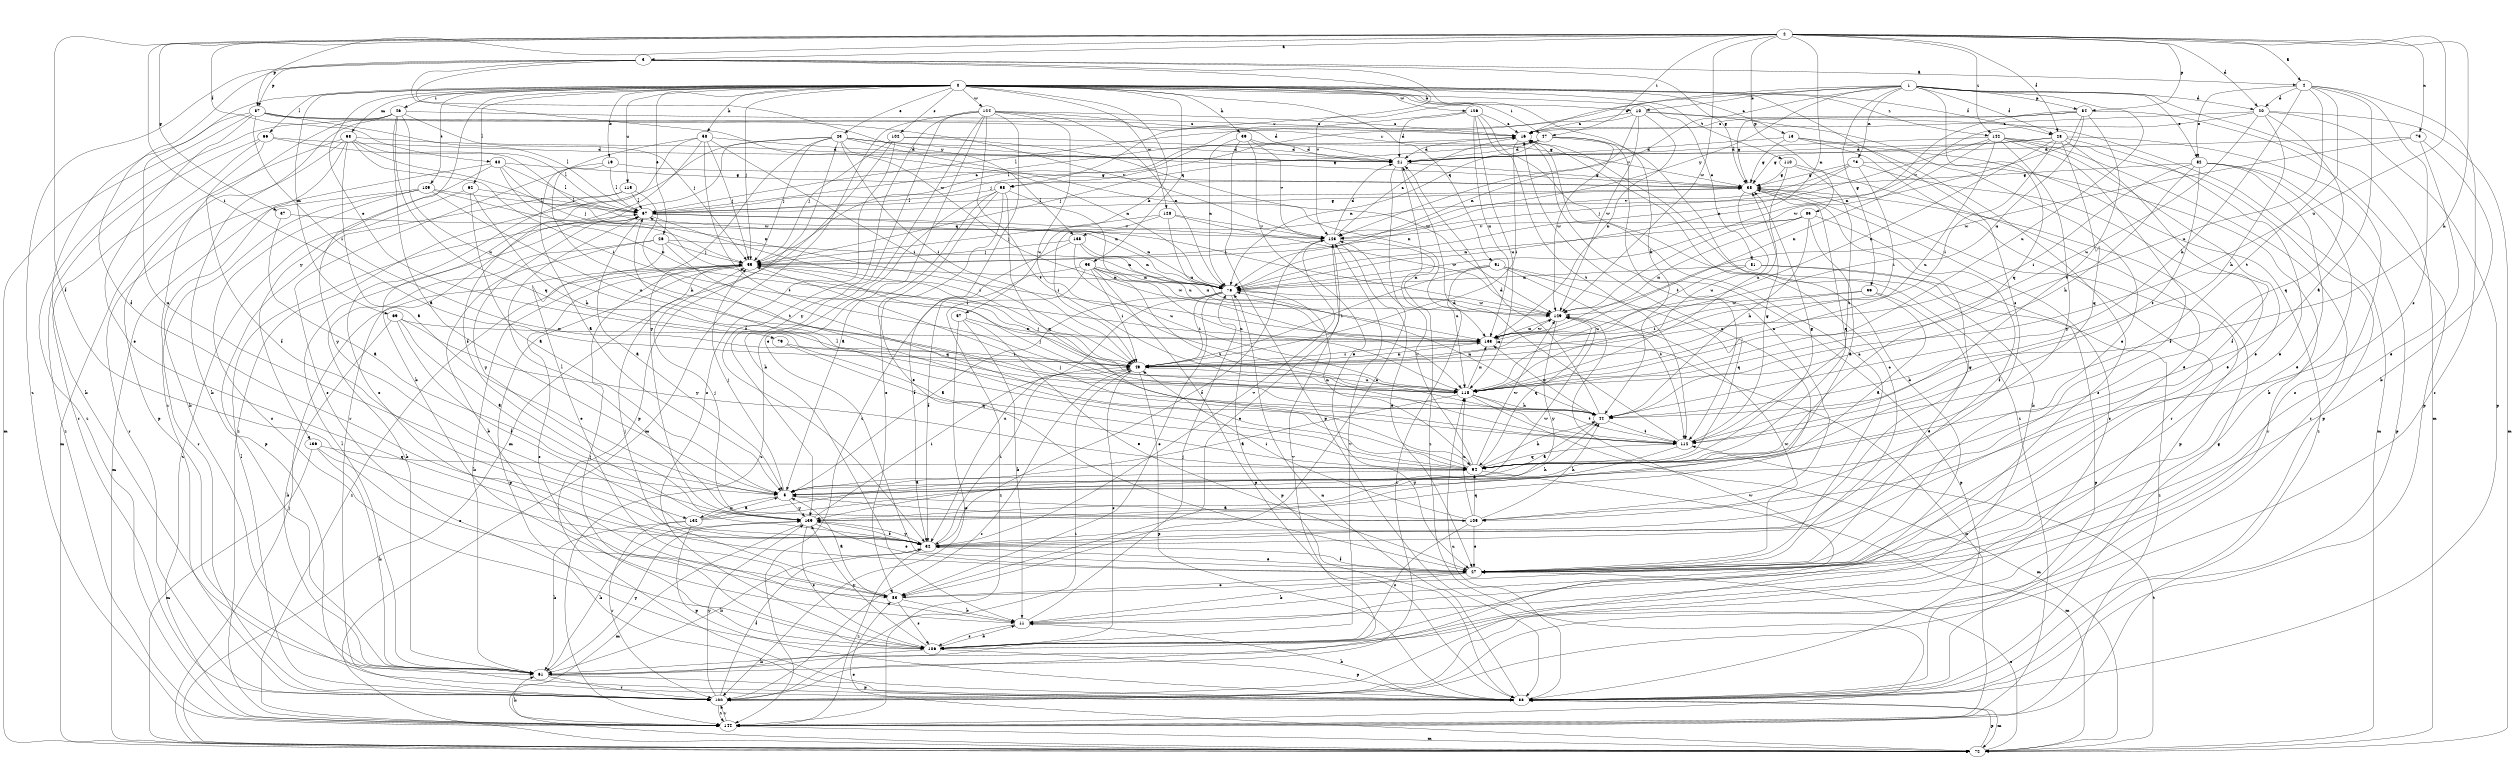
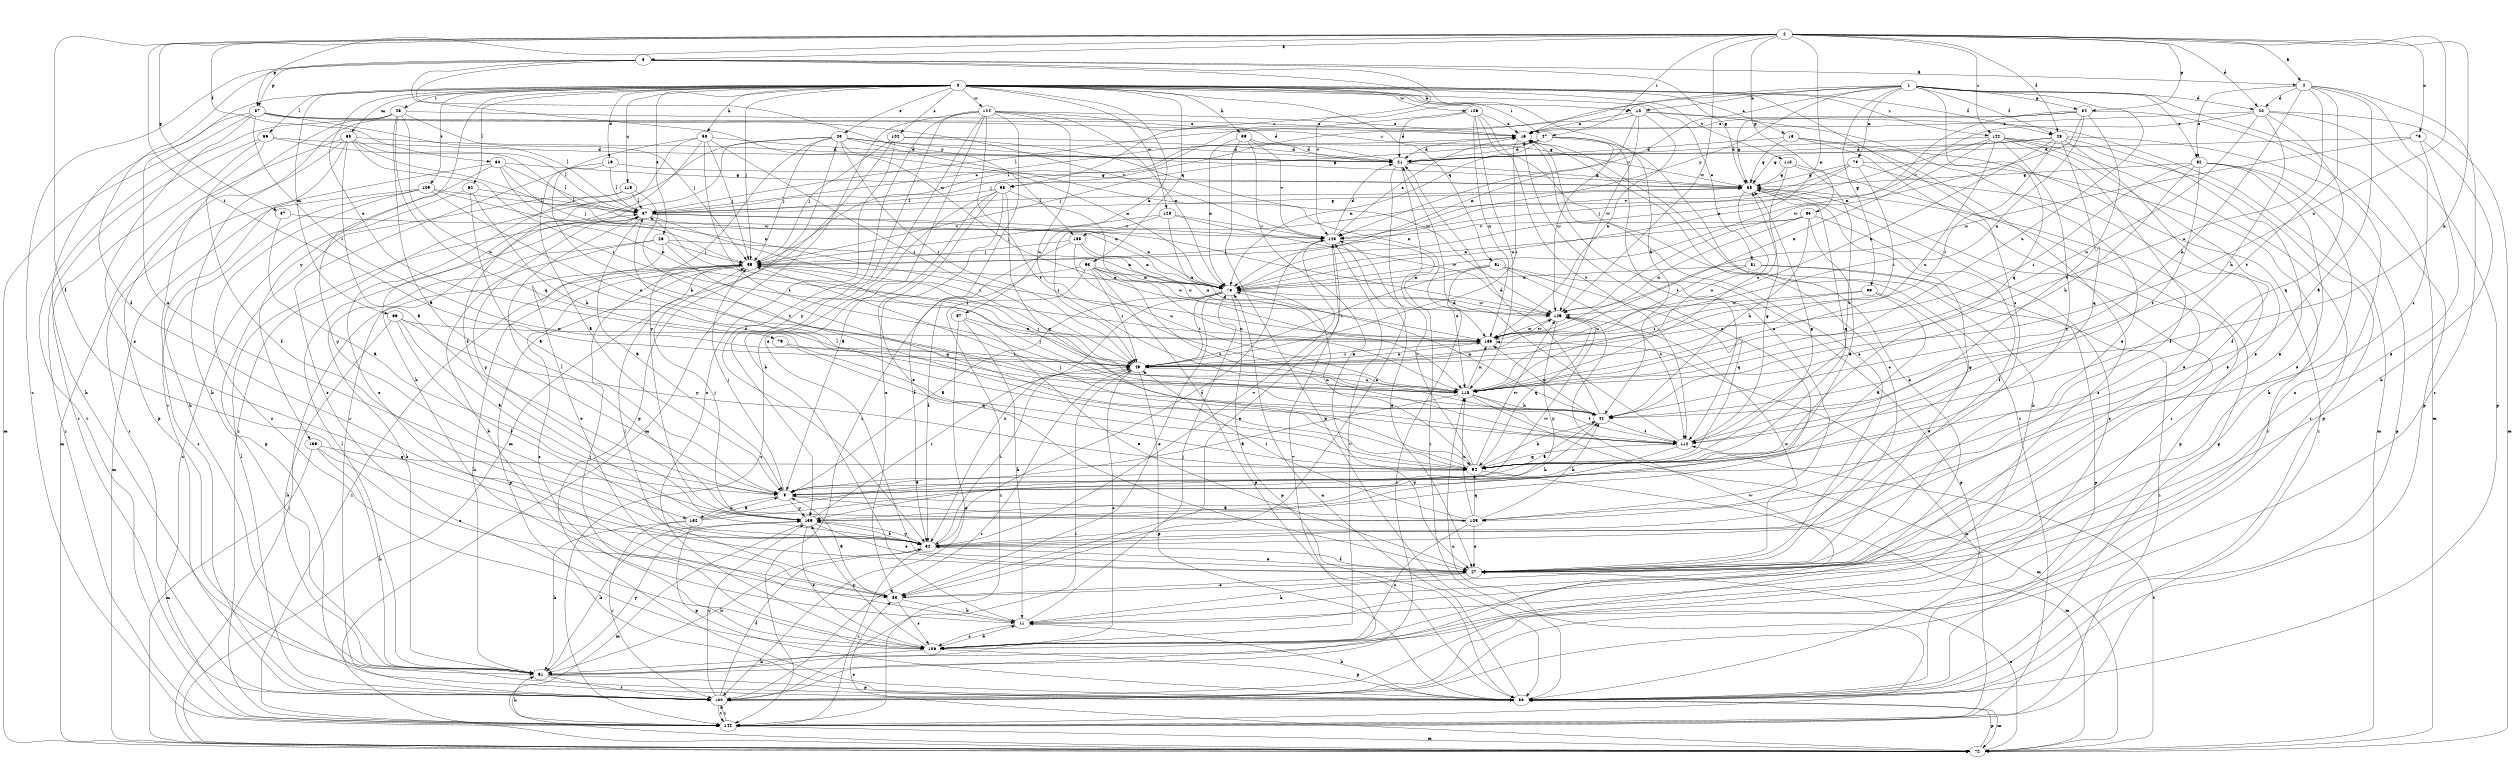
(611, 124) -> (611, 124)
(957, 226) -> (957, 226)
